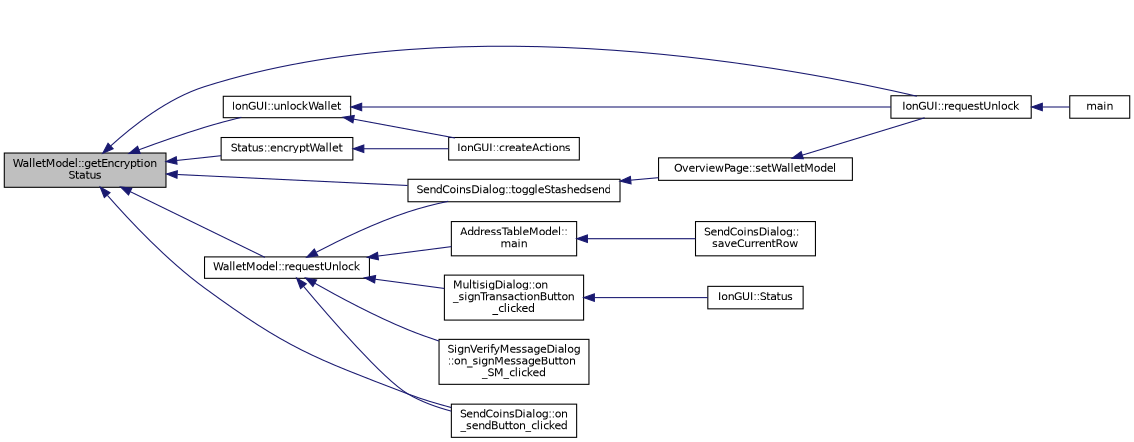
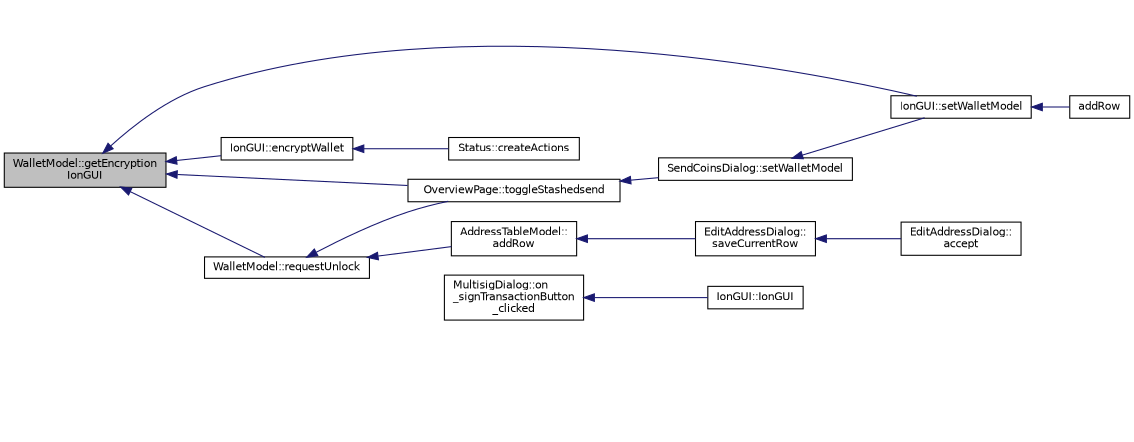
(287, 107) -> none
(961, 107) -> (961, 107)
(1100, 107) -> (1100, 107)
(287, 149) -> (287, 149)
(514, 149) -> (514, 149)
(755, 169) -> (755, 169)
(85, 170) -> (85, 170)
(514, 191) -> (514, 191)
(514, 239) -> (514, 239)
(755, 239) -> (755, 239)
none -> (961, 239)
(410, 284) -> none
(755, 298) -> (755, 298)
(514, 362) -> none
(514, 421) -> none
